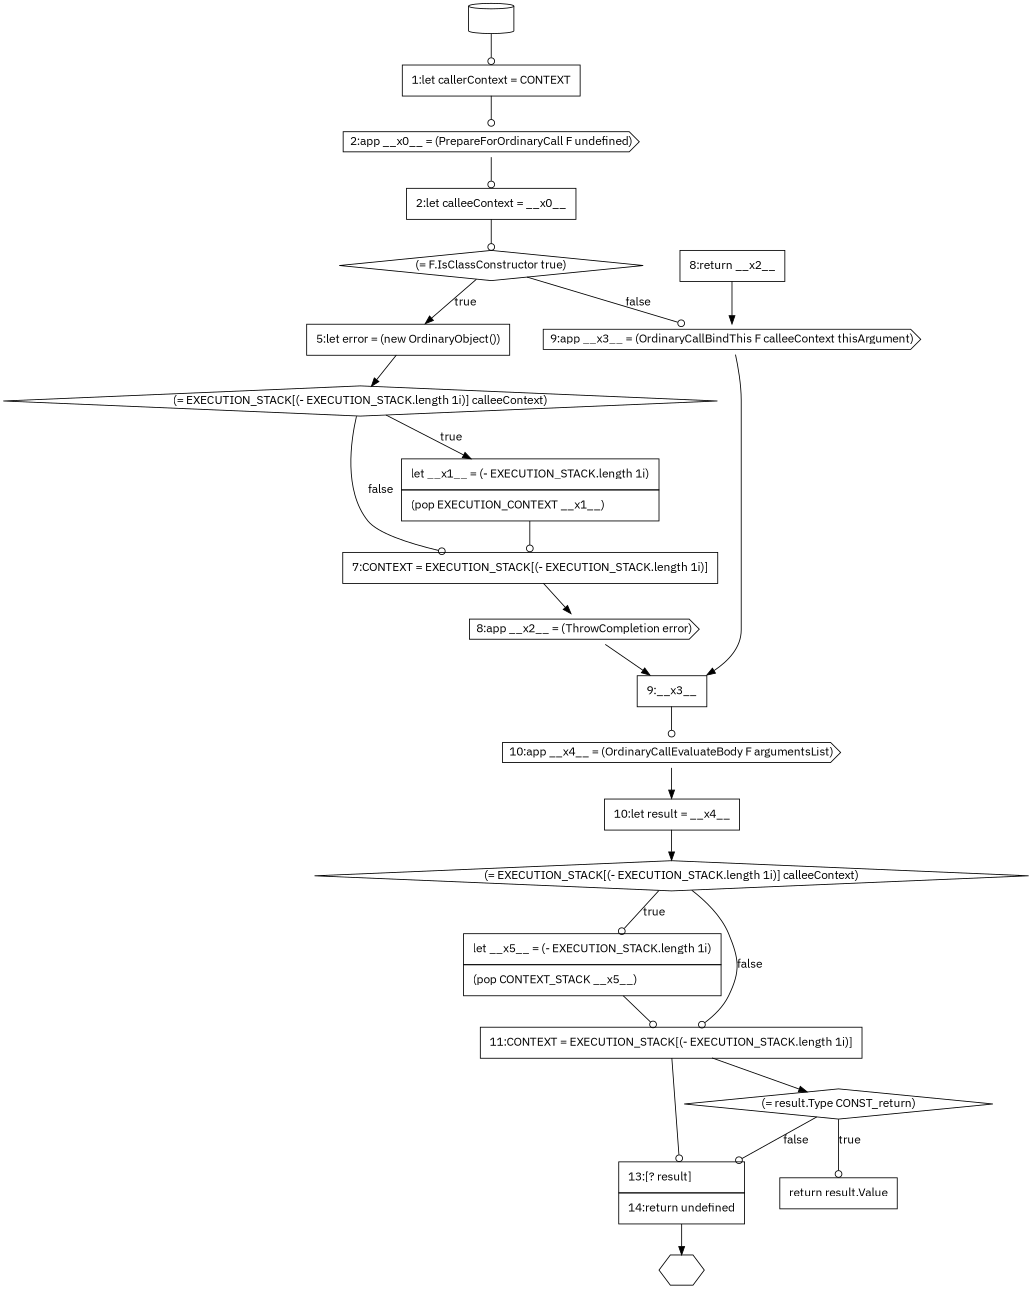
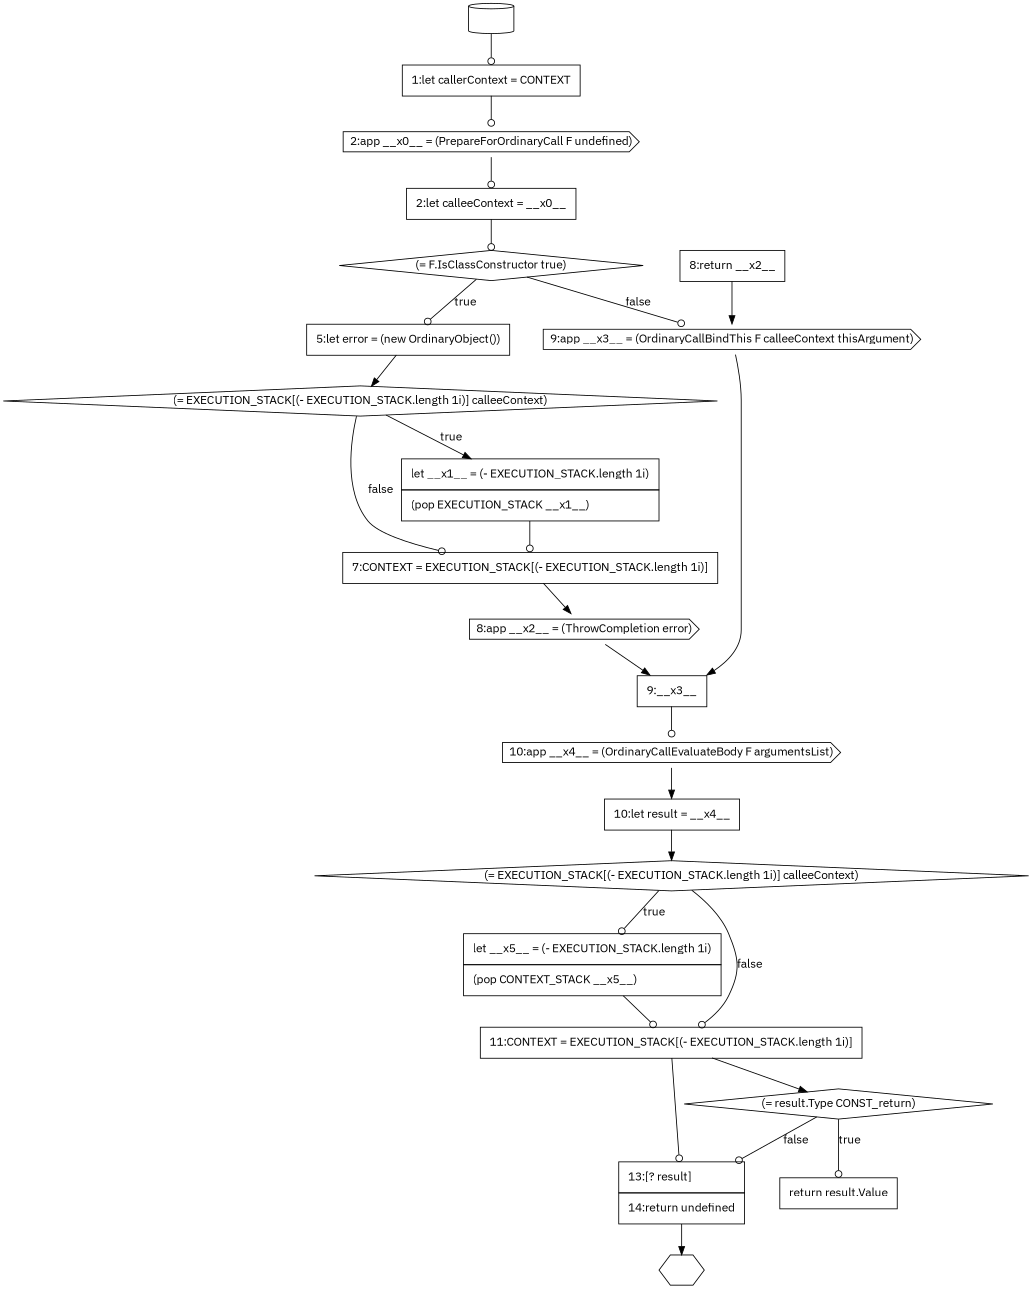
(453, 299) -> (453, 299)
(508, 505) -> (500, 505)
